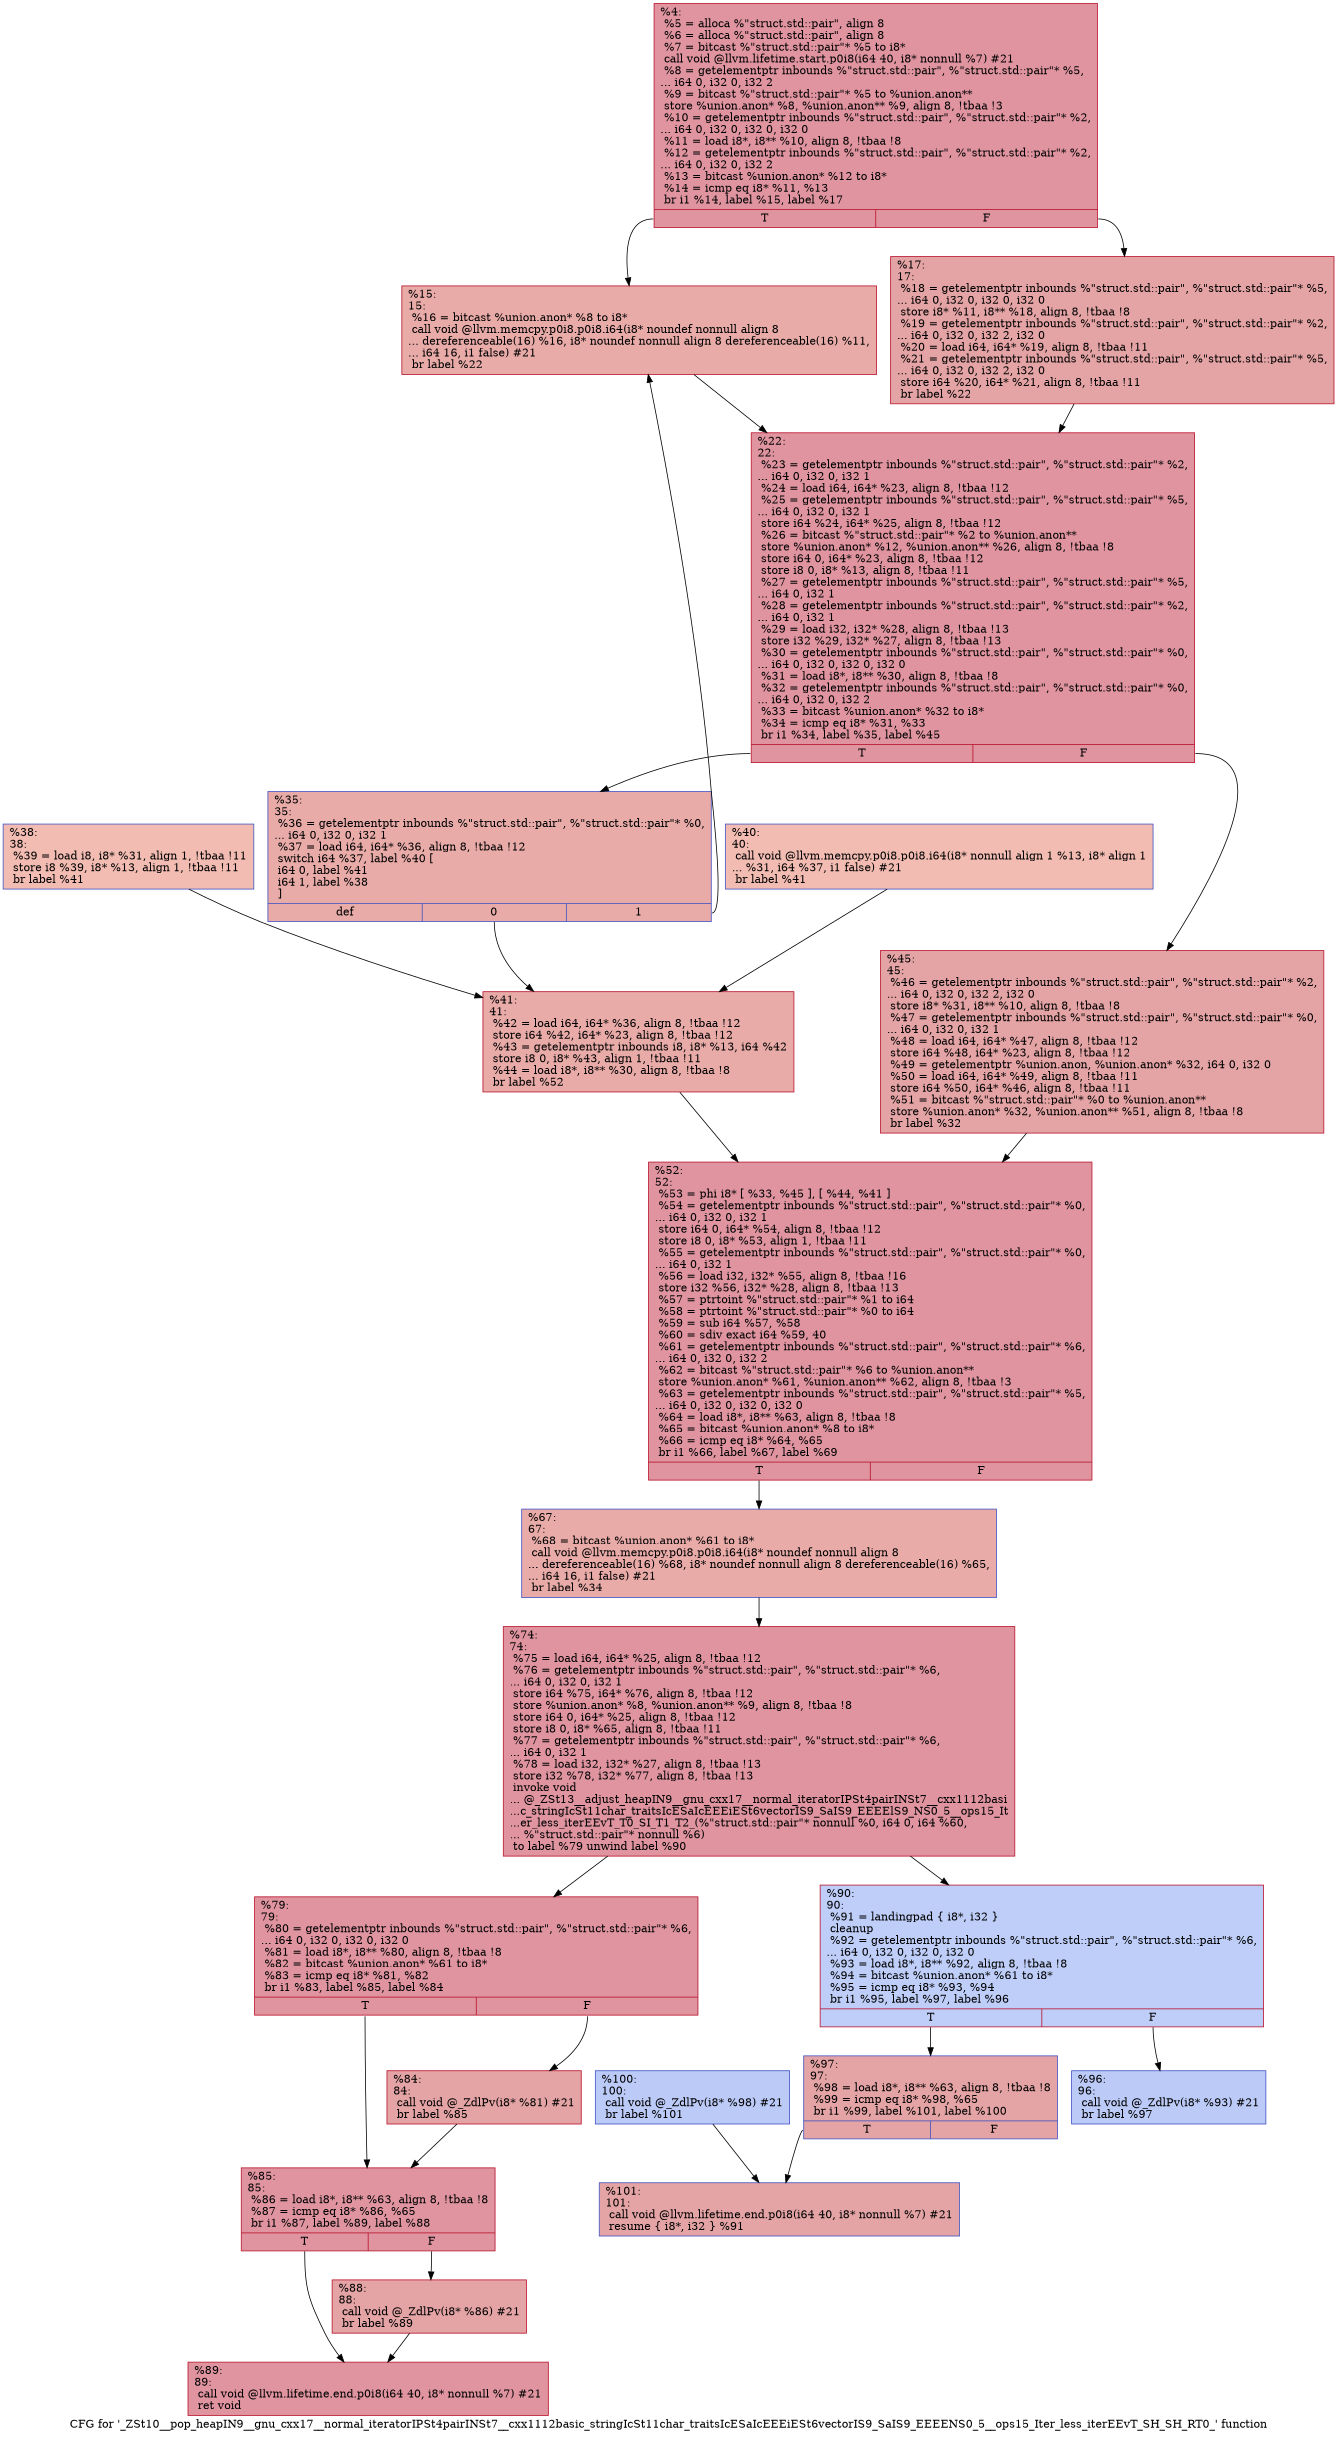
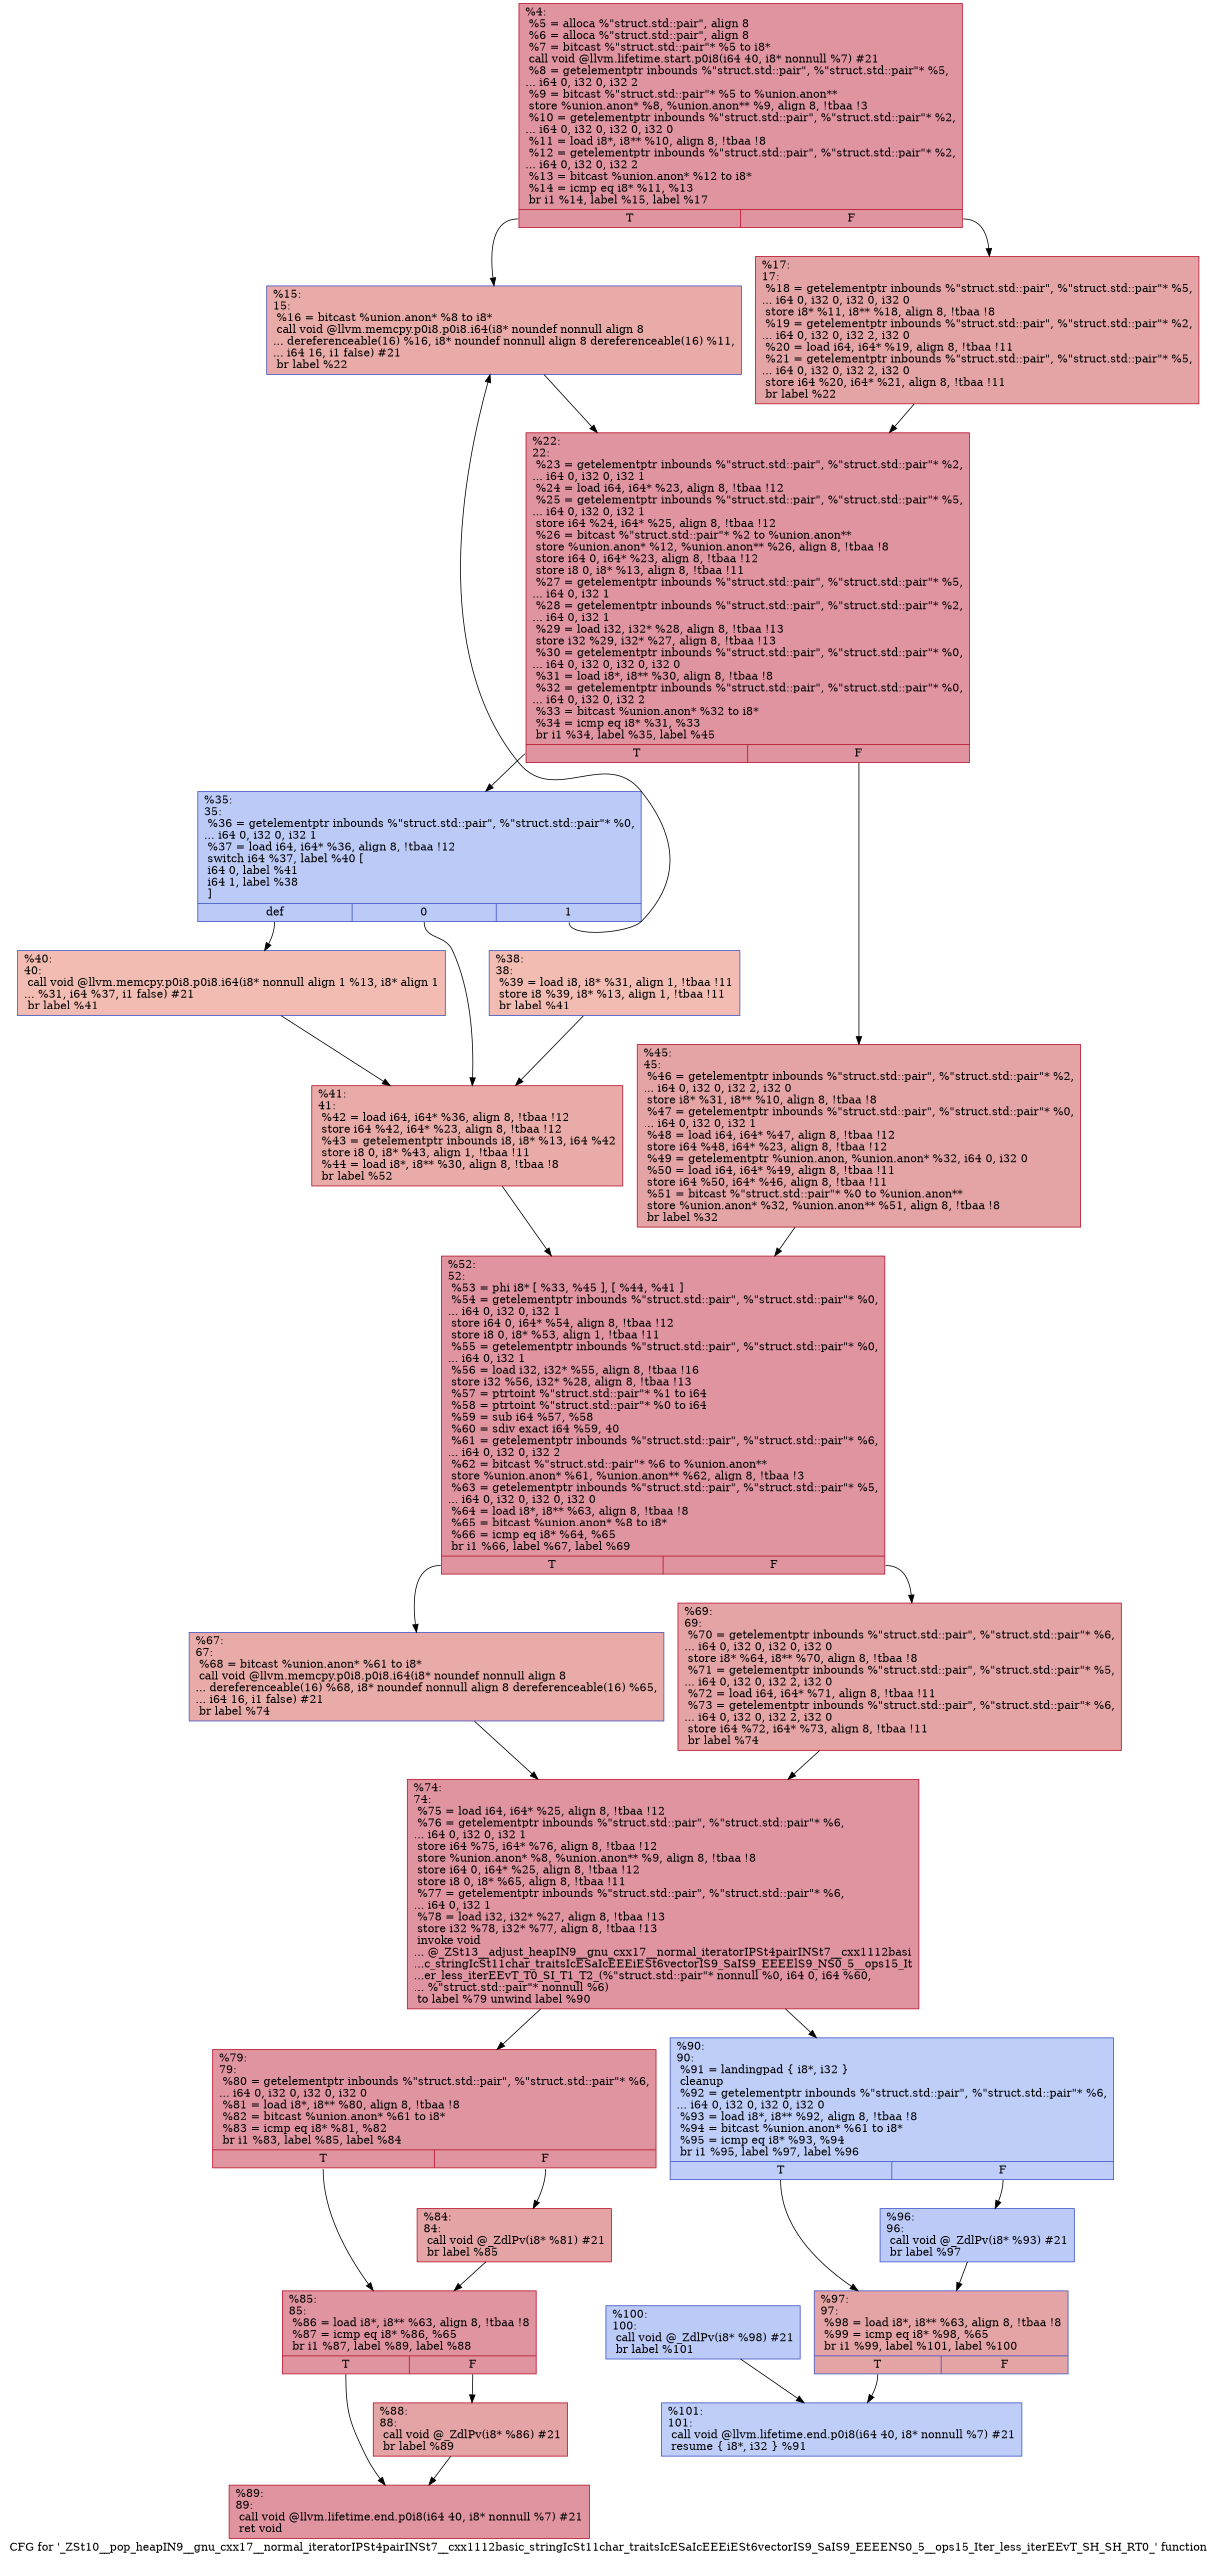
(639, 330) -> (504, 330)
(490, 857) -> (419, 857)
none -> (273, 933)
(566, 1588) -> (233, 1712)
none -> (900, 1677)
(1042, 1956) -> (892, 2109)
(779, 2209) -> (842, 2430)
none -> (963, 2273)
